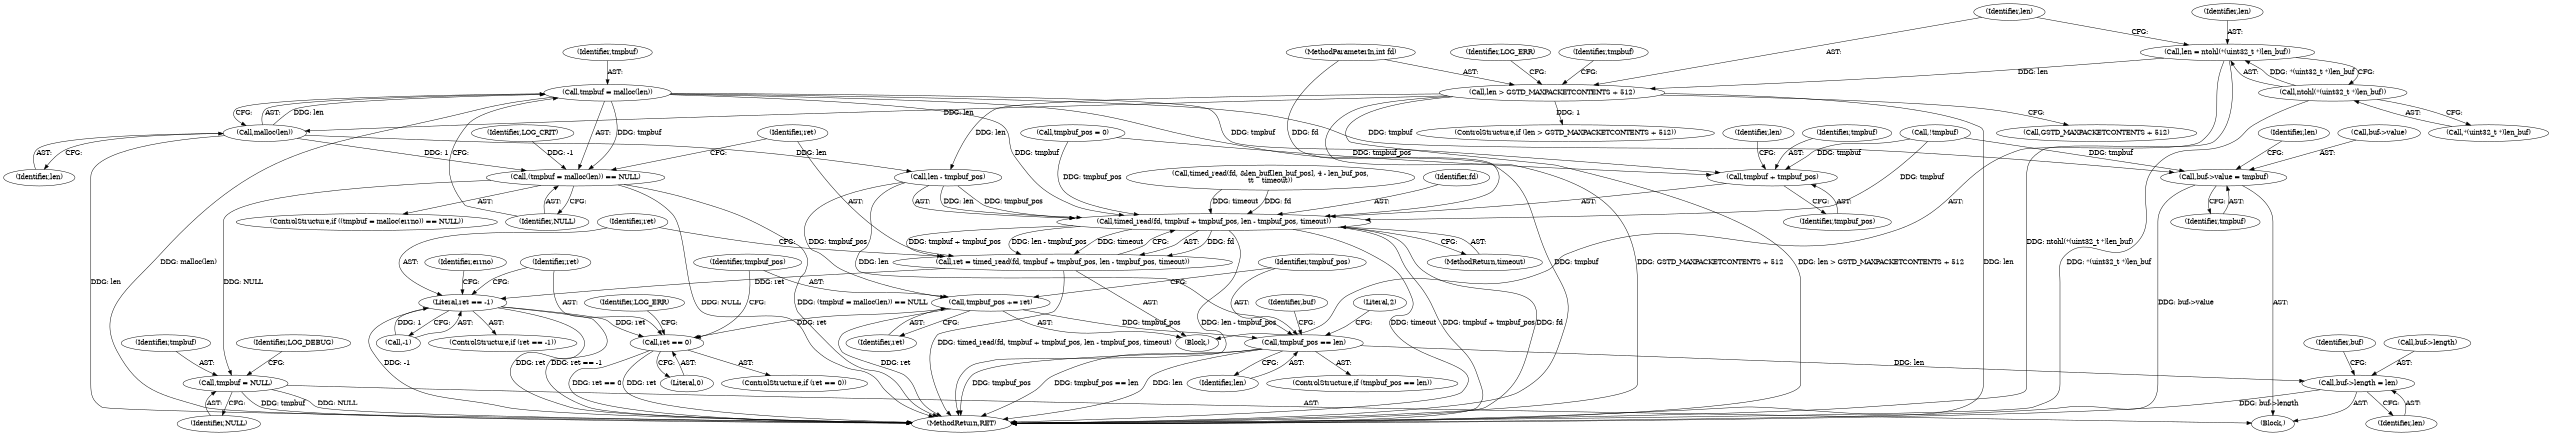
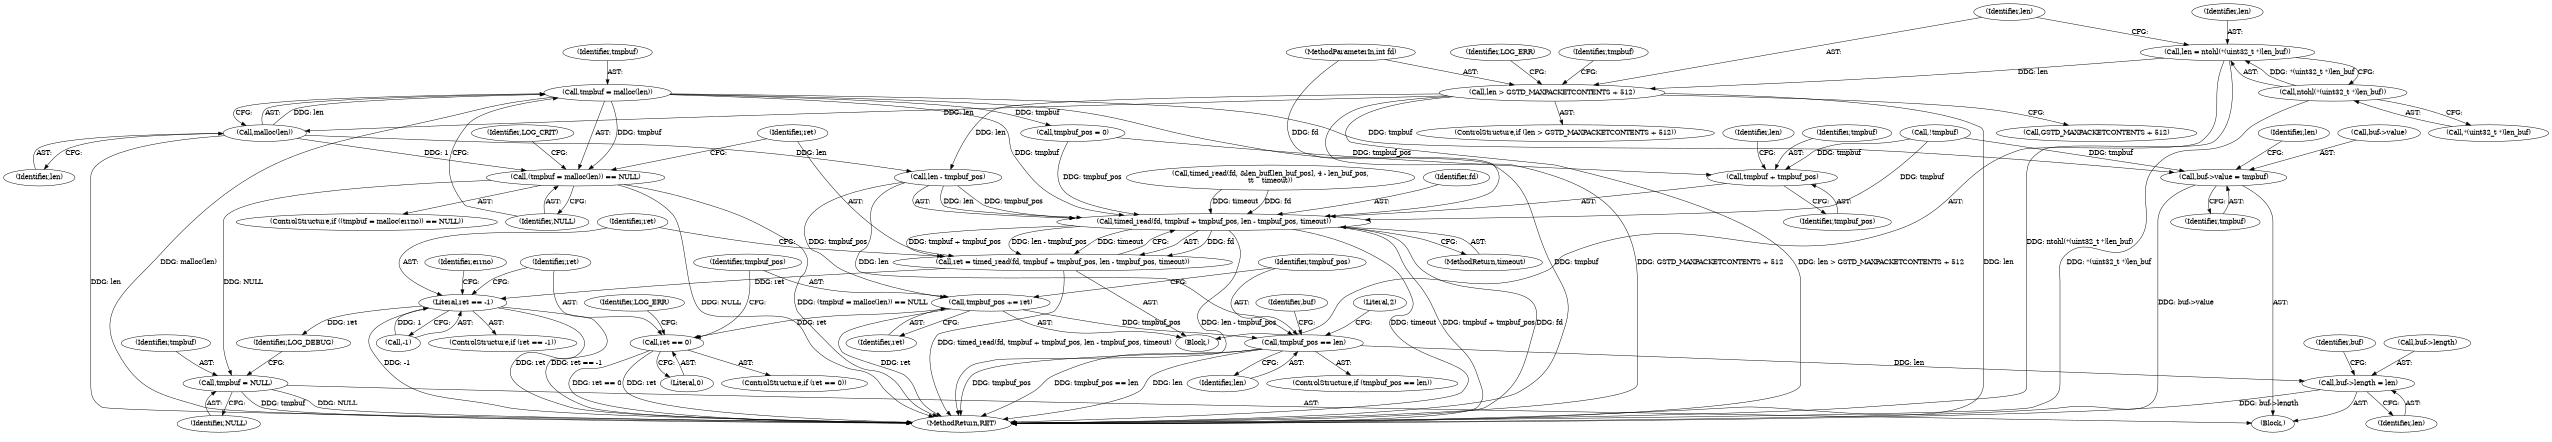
(1568, 113) -> (1568, 113)
(1220, 125) -> (925, 104)
(560, 153) -> (560, 153)
(607, 320) -> (362, 312)
